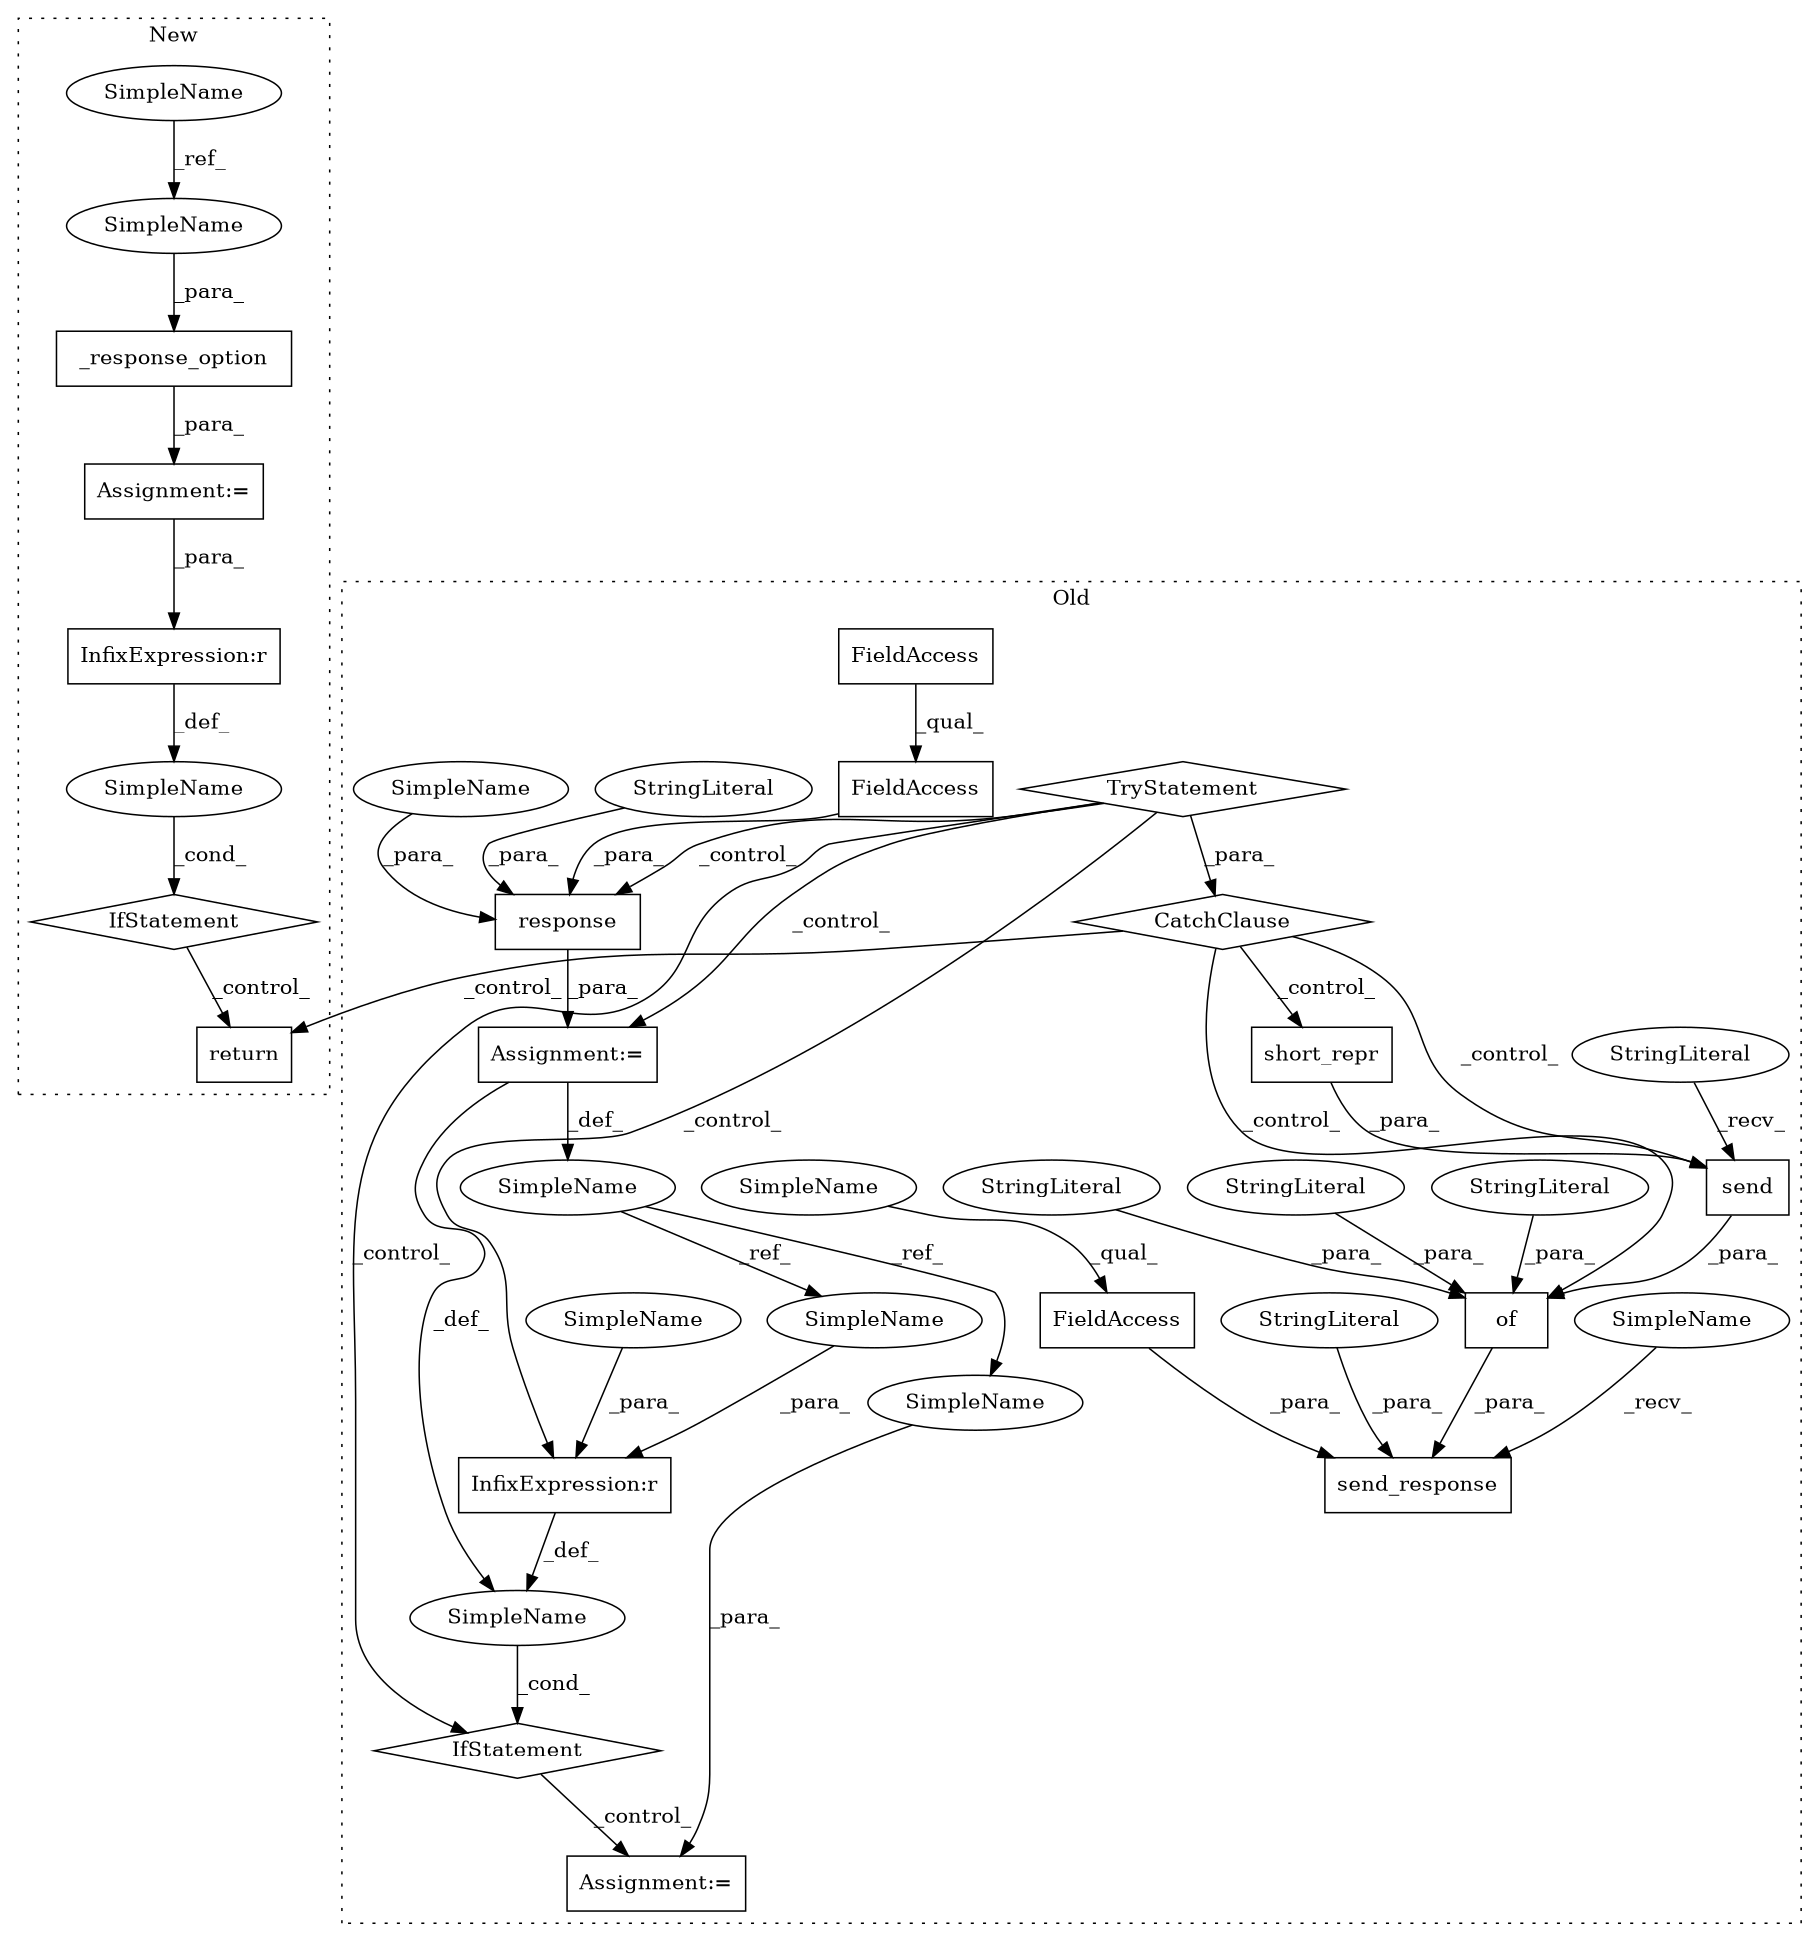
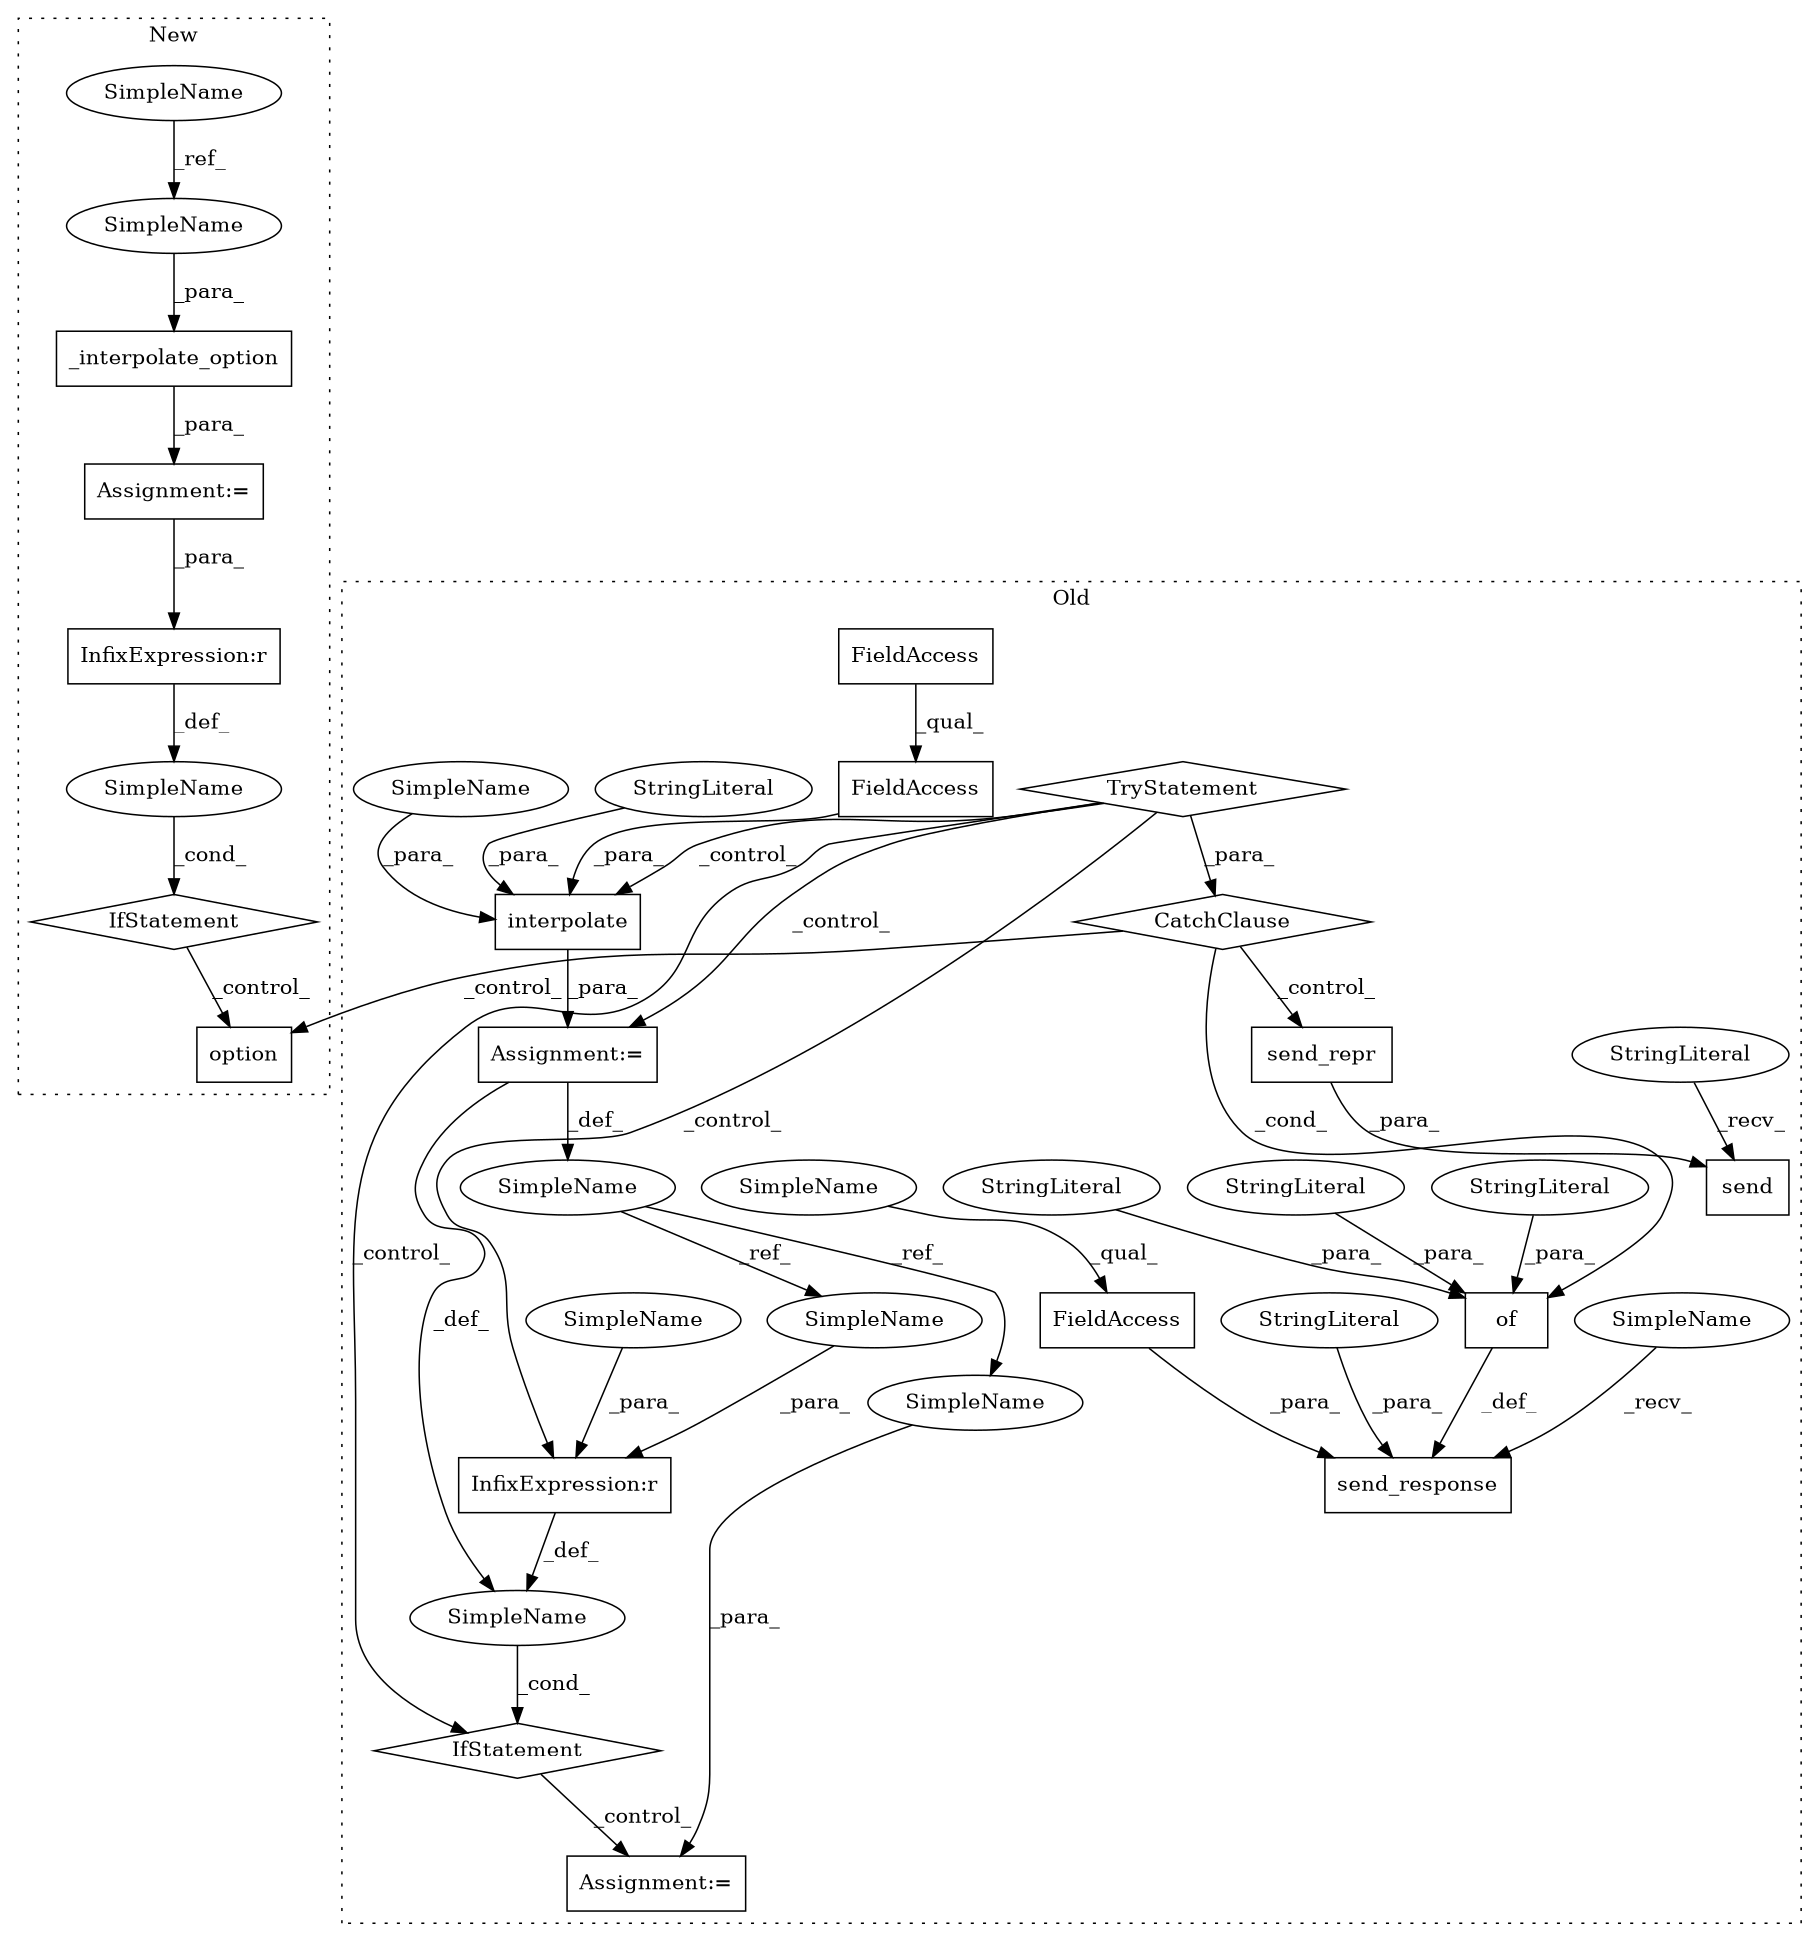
(174, 359) -> (174, 359)
(568, 922) -> (568, 922)
(244, 1055) -> (244, 1055)
(1322, 1055) -> (1322, 1055)
(1461, 1095) -> none
(1291, 1121) -> (1291, 1121)
(1658, 1277) -> none
(1510, 1403) -> (1510, 1403)
